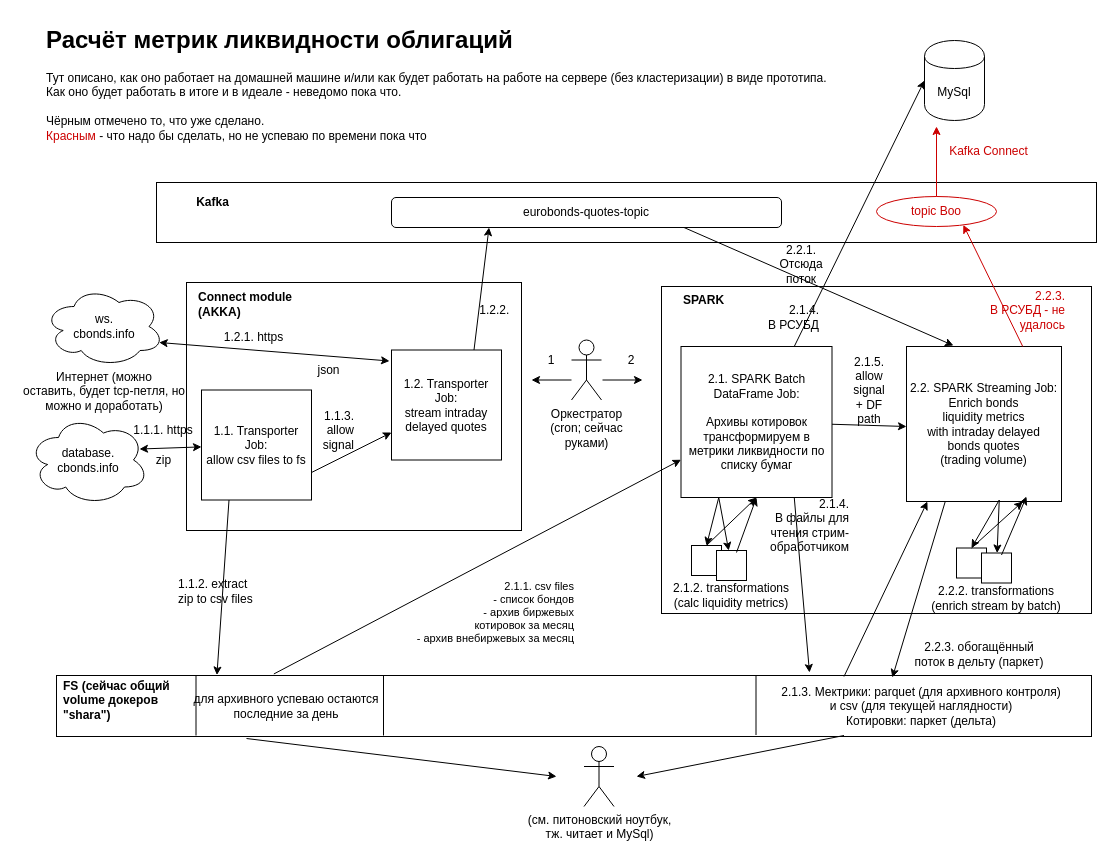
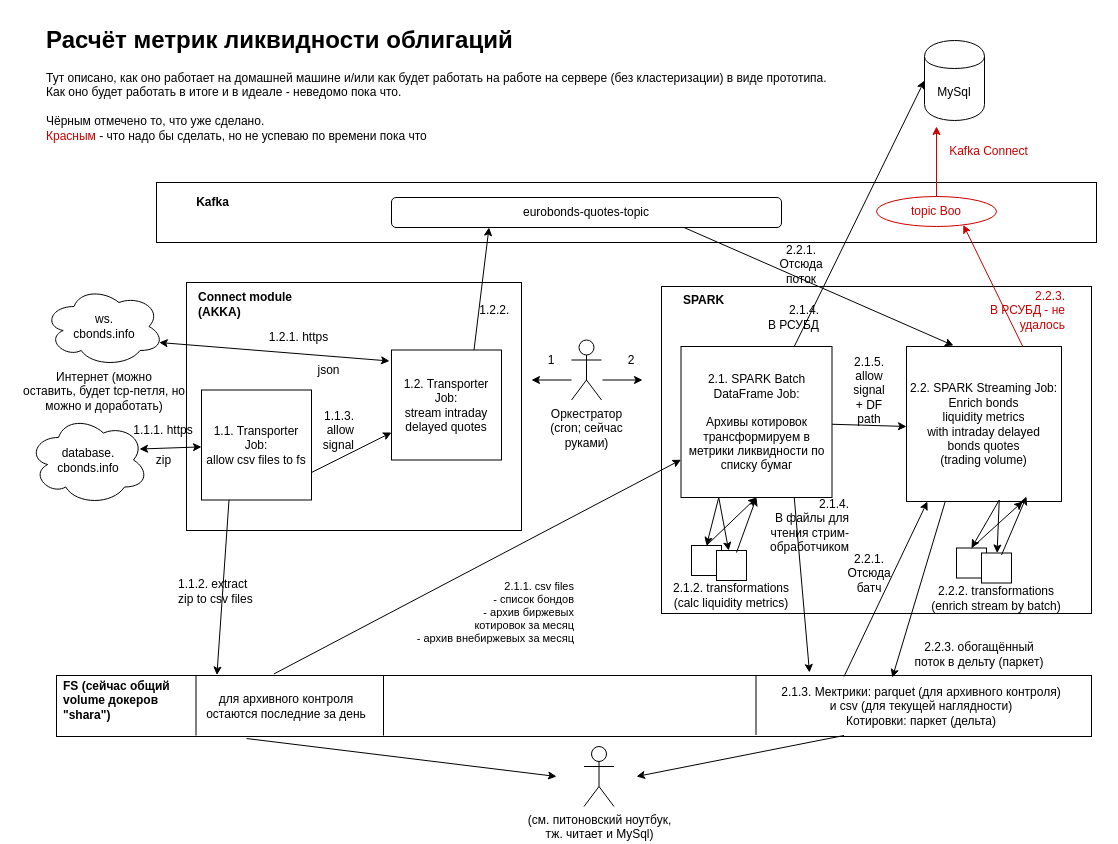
(254, 338) -> (299, 338)
none -> (870, 573)
(287, 707) -> (287, 707)
